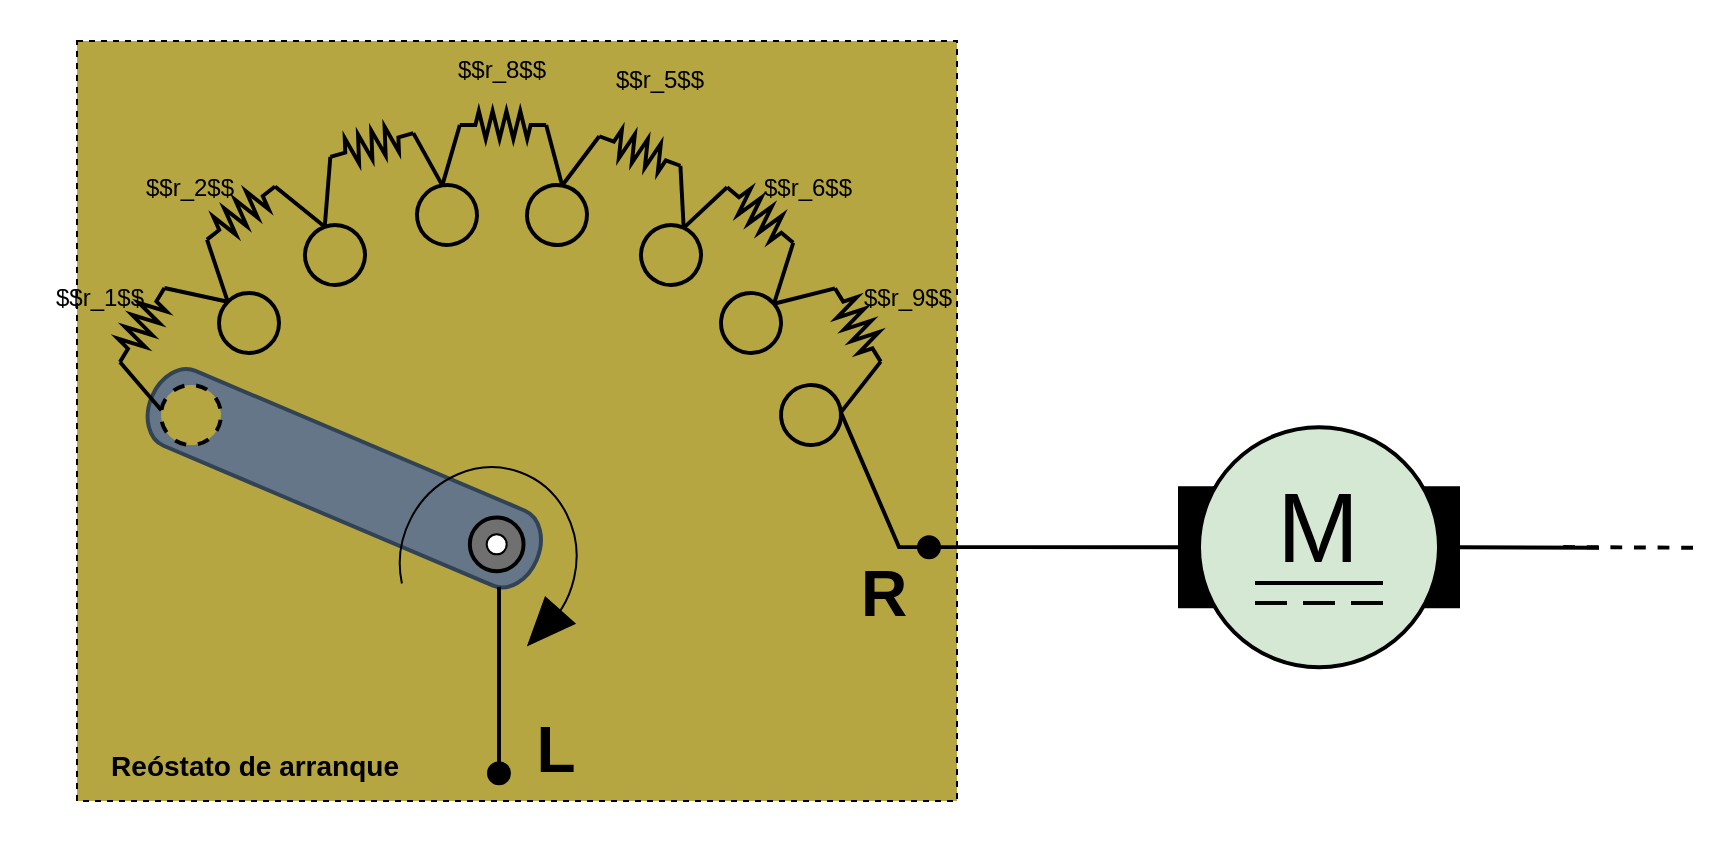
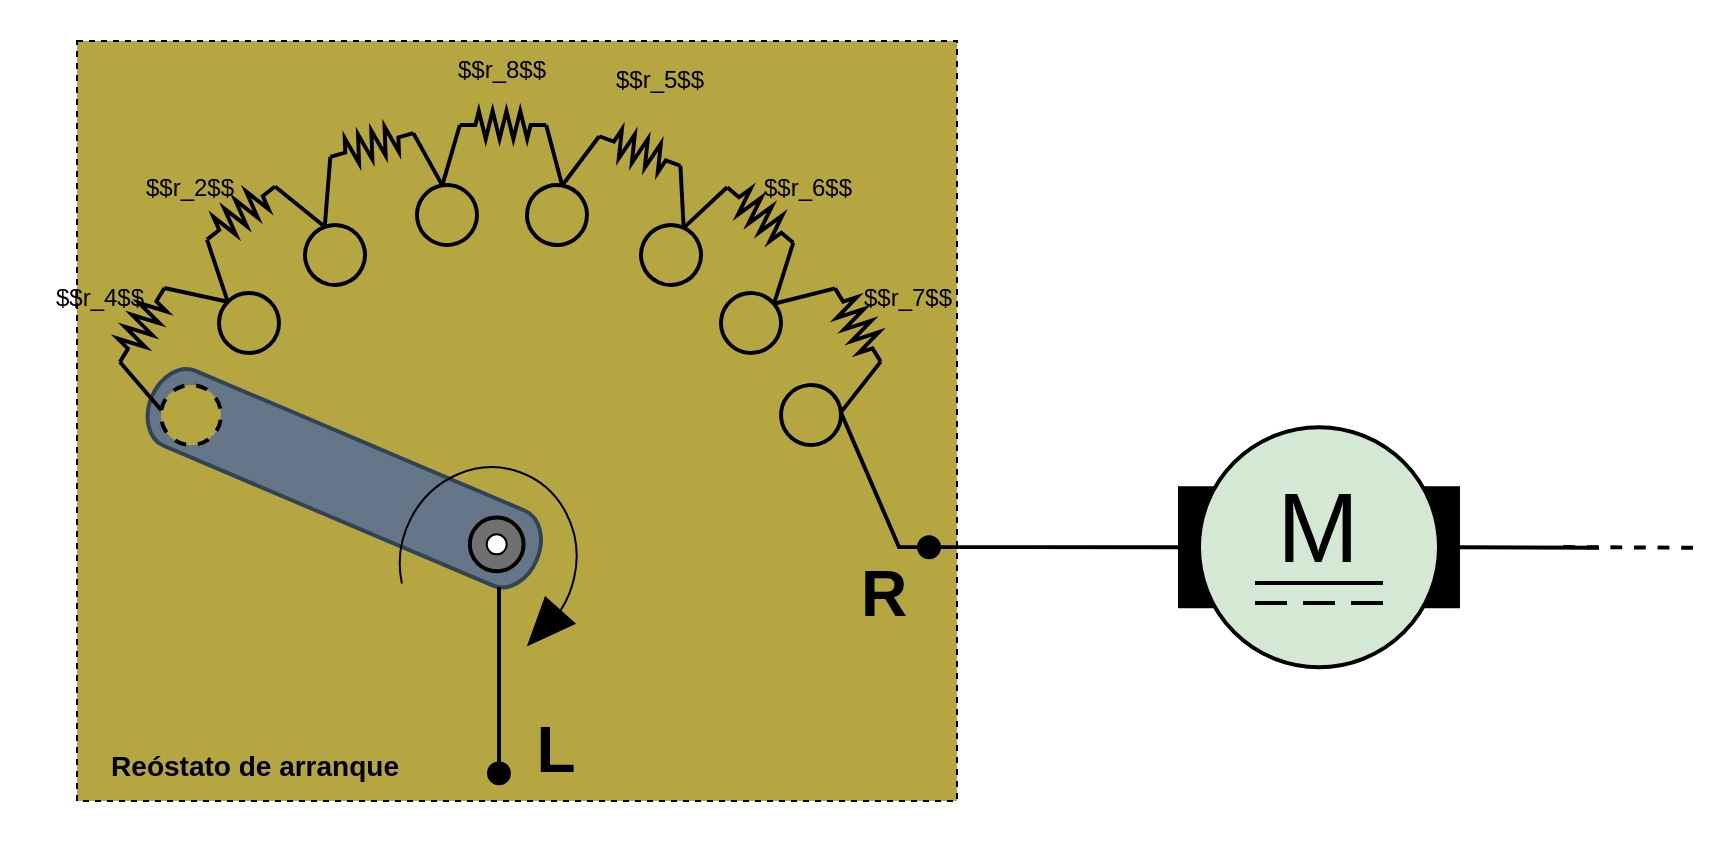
(101, 299) -> (101, 299)
(909, 299) -> (909, 299)
